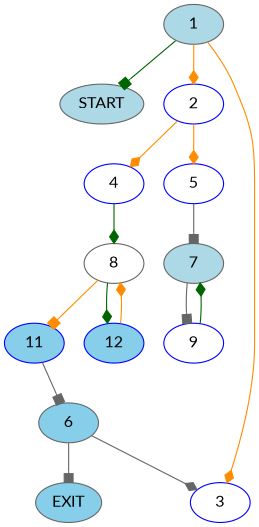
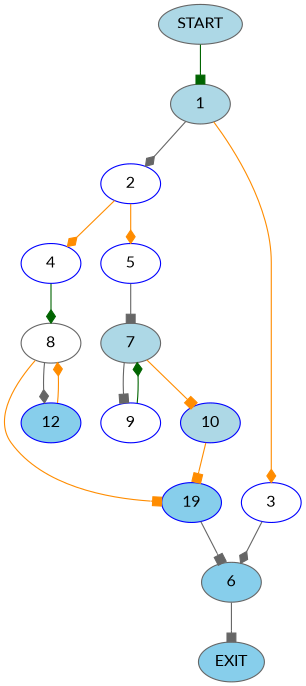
(194, 58) -> (170, 139)
(153, 60) -> (200, 59)
(107, 296) -> (44, 376)
(34, 343) -> (192, 503)
none -> (210, 423)
(138, 460) -> (254, 536)
